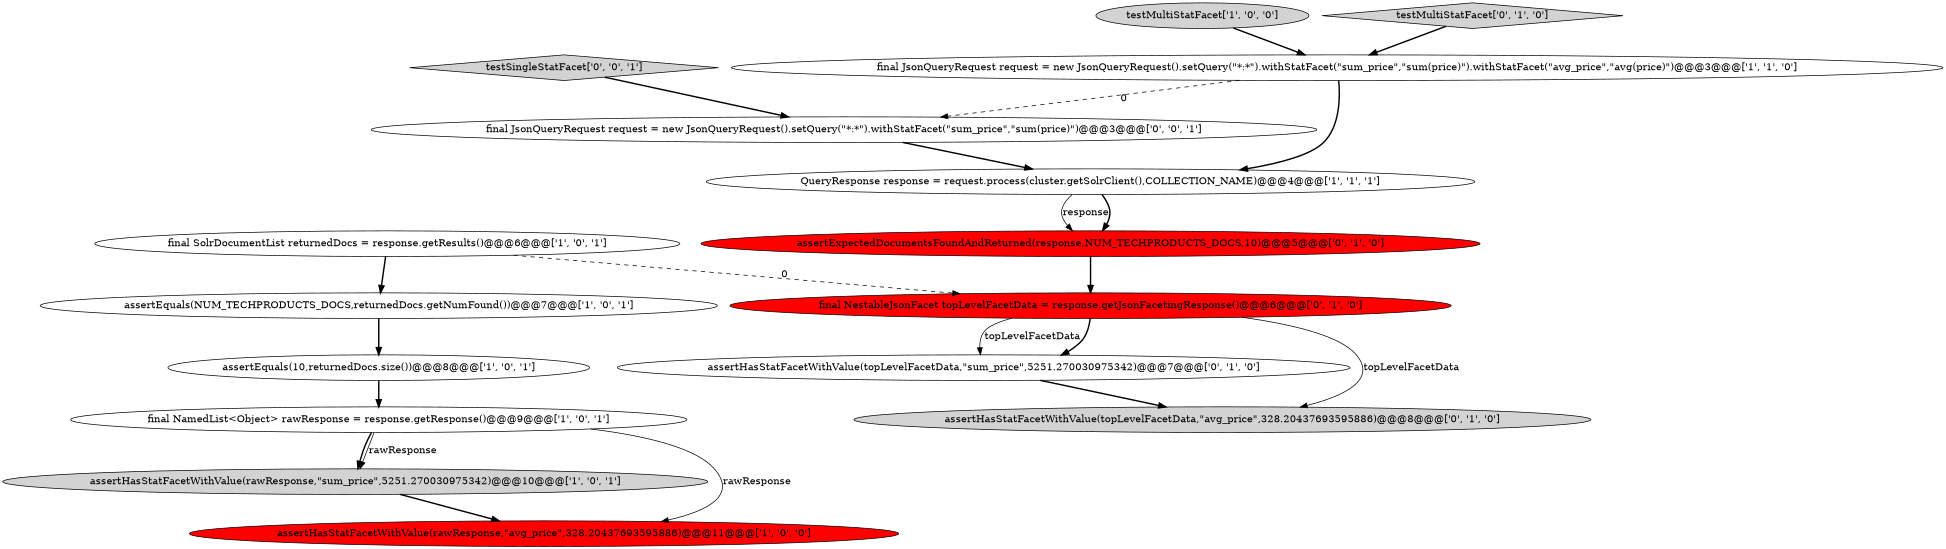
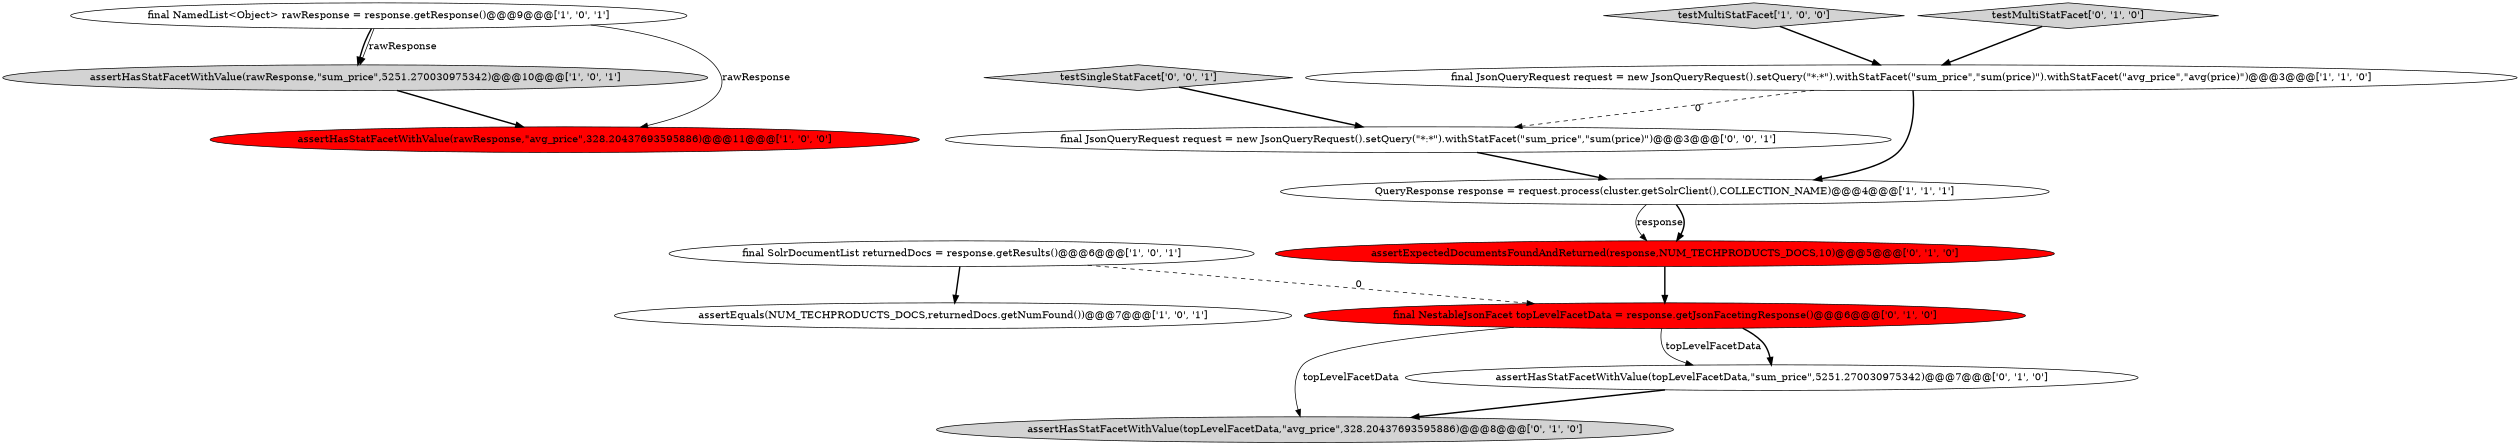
(1202, 16) -> (1754, 16)
(379, 368) -> none
